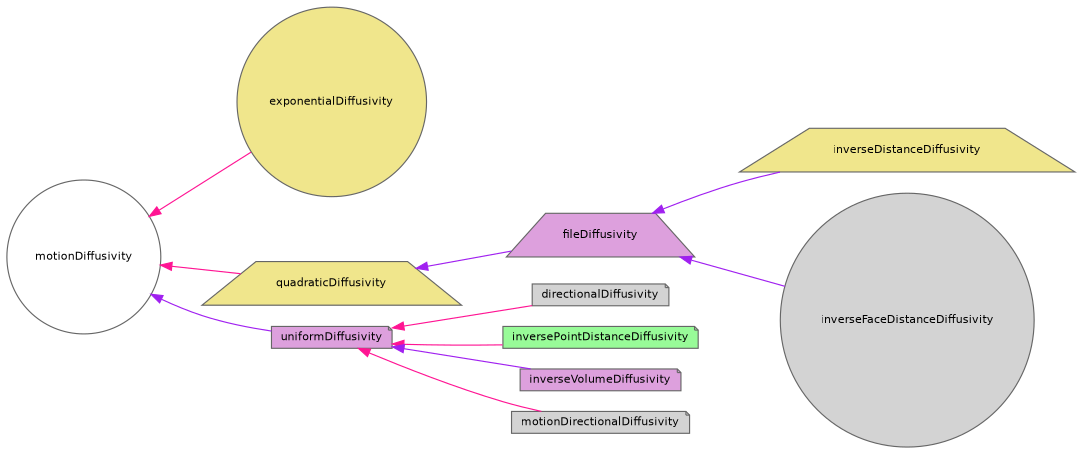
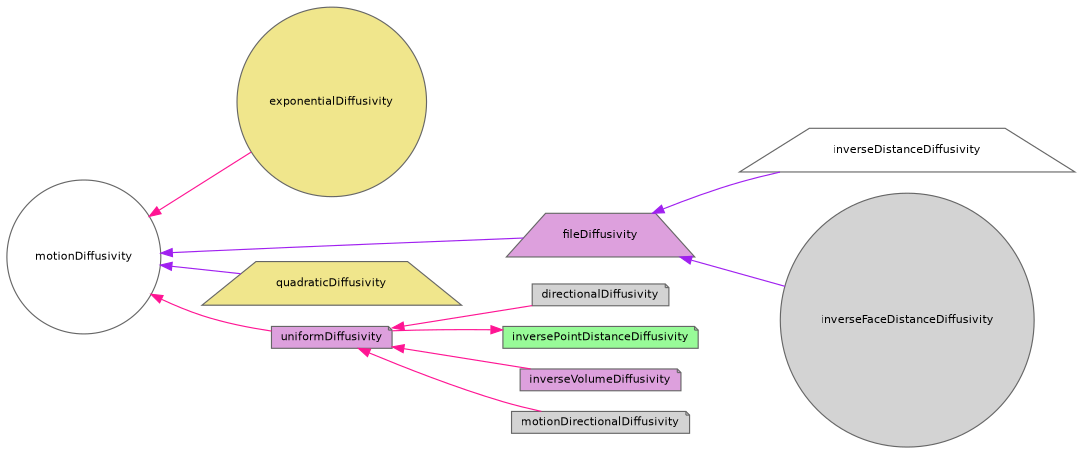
(907, 150) -> (907, 150)
(469, 259) -> (348, 245)
(206, 270) -> (206, 270)
(215, 319) -> (215, 319)
(453, 345) -> (442, 330)
(467, 359) -> (467, 359)
